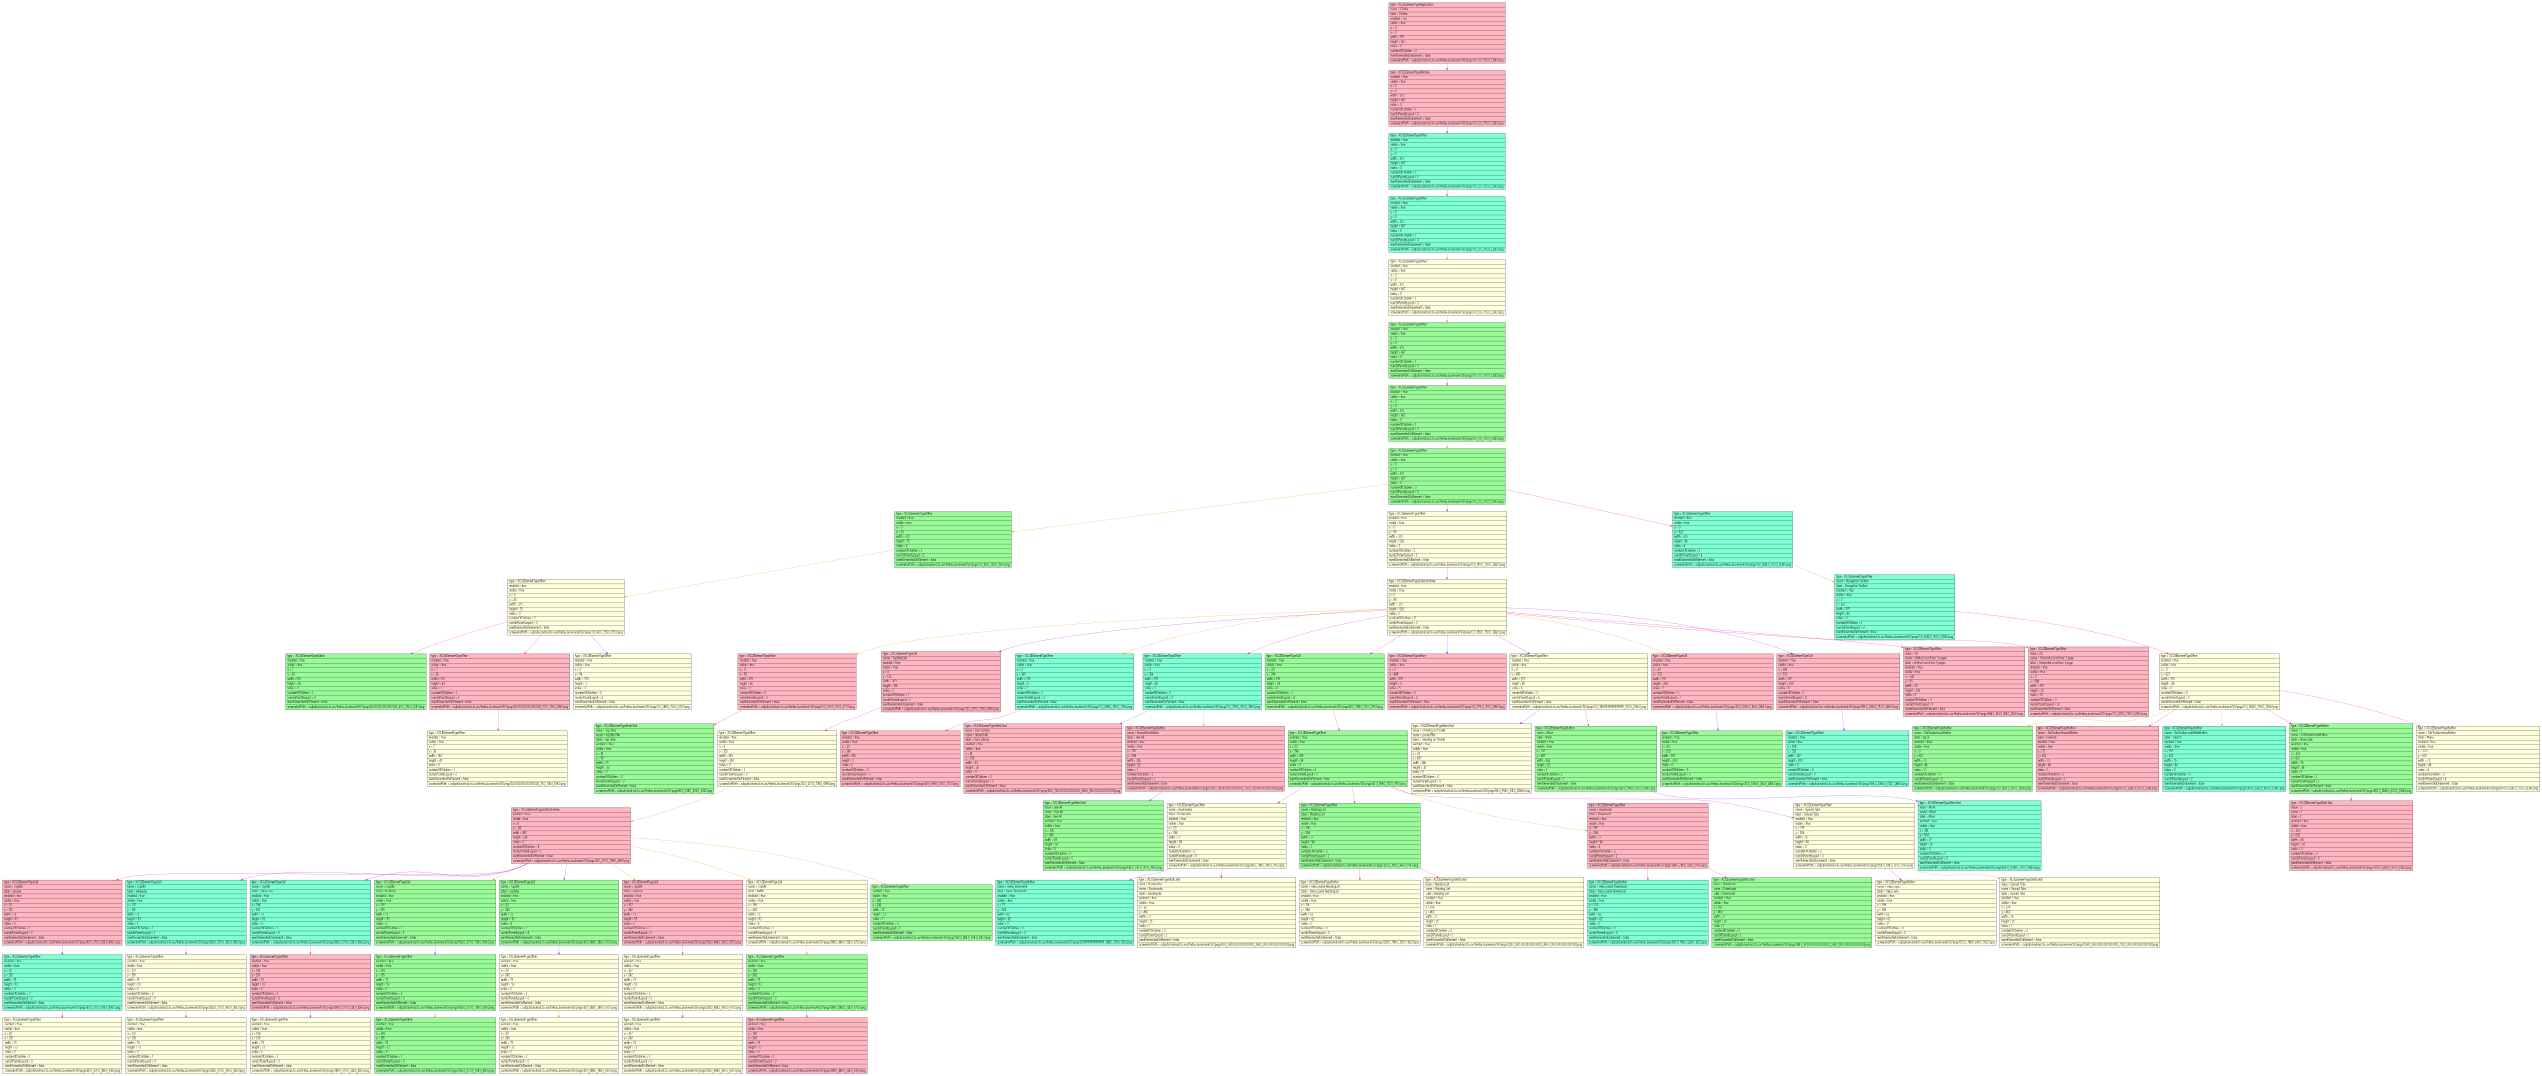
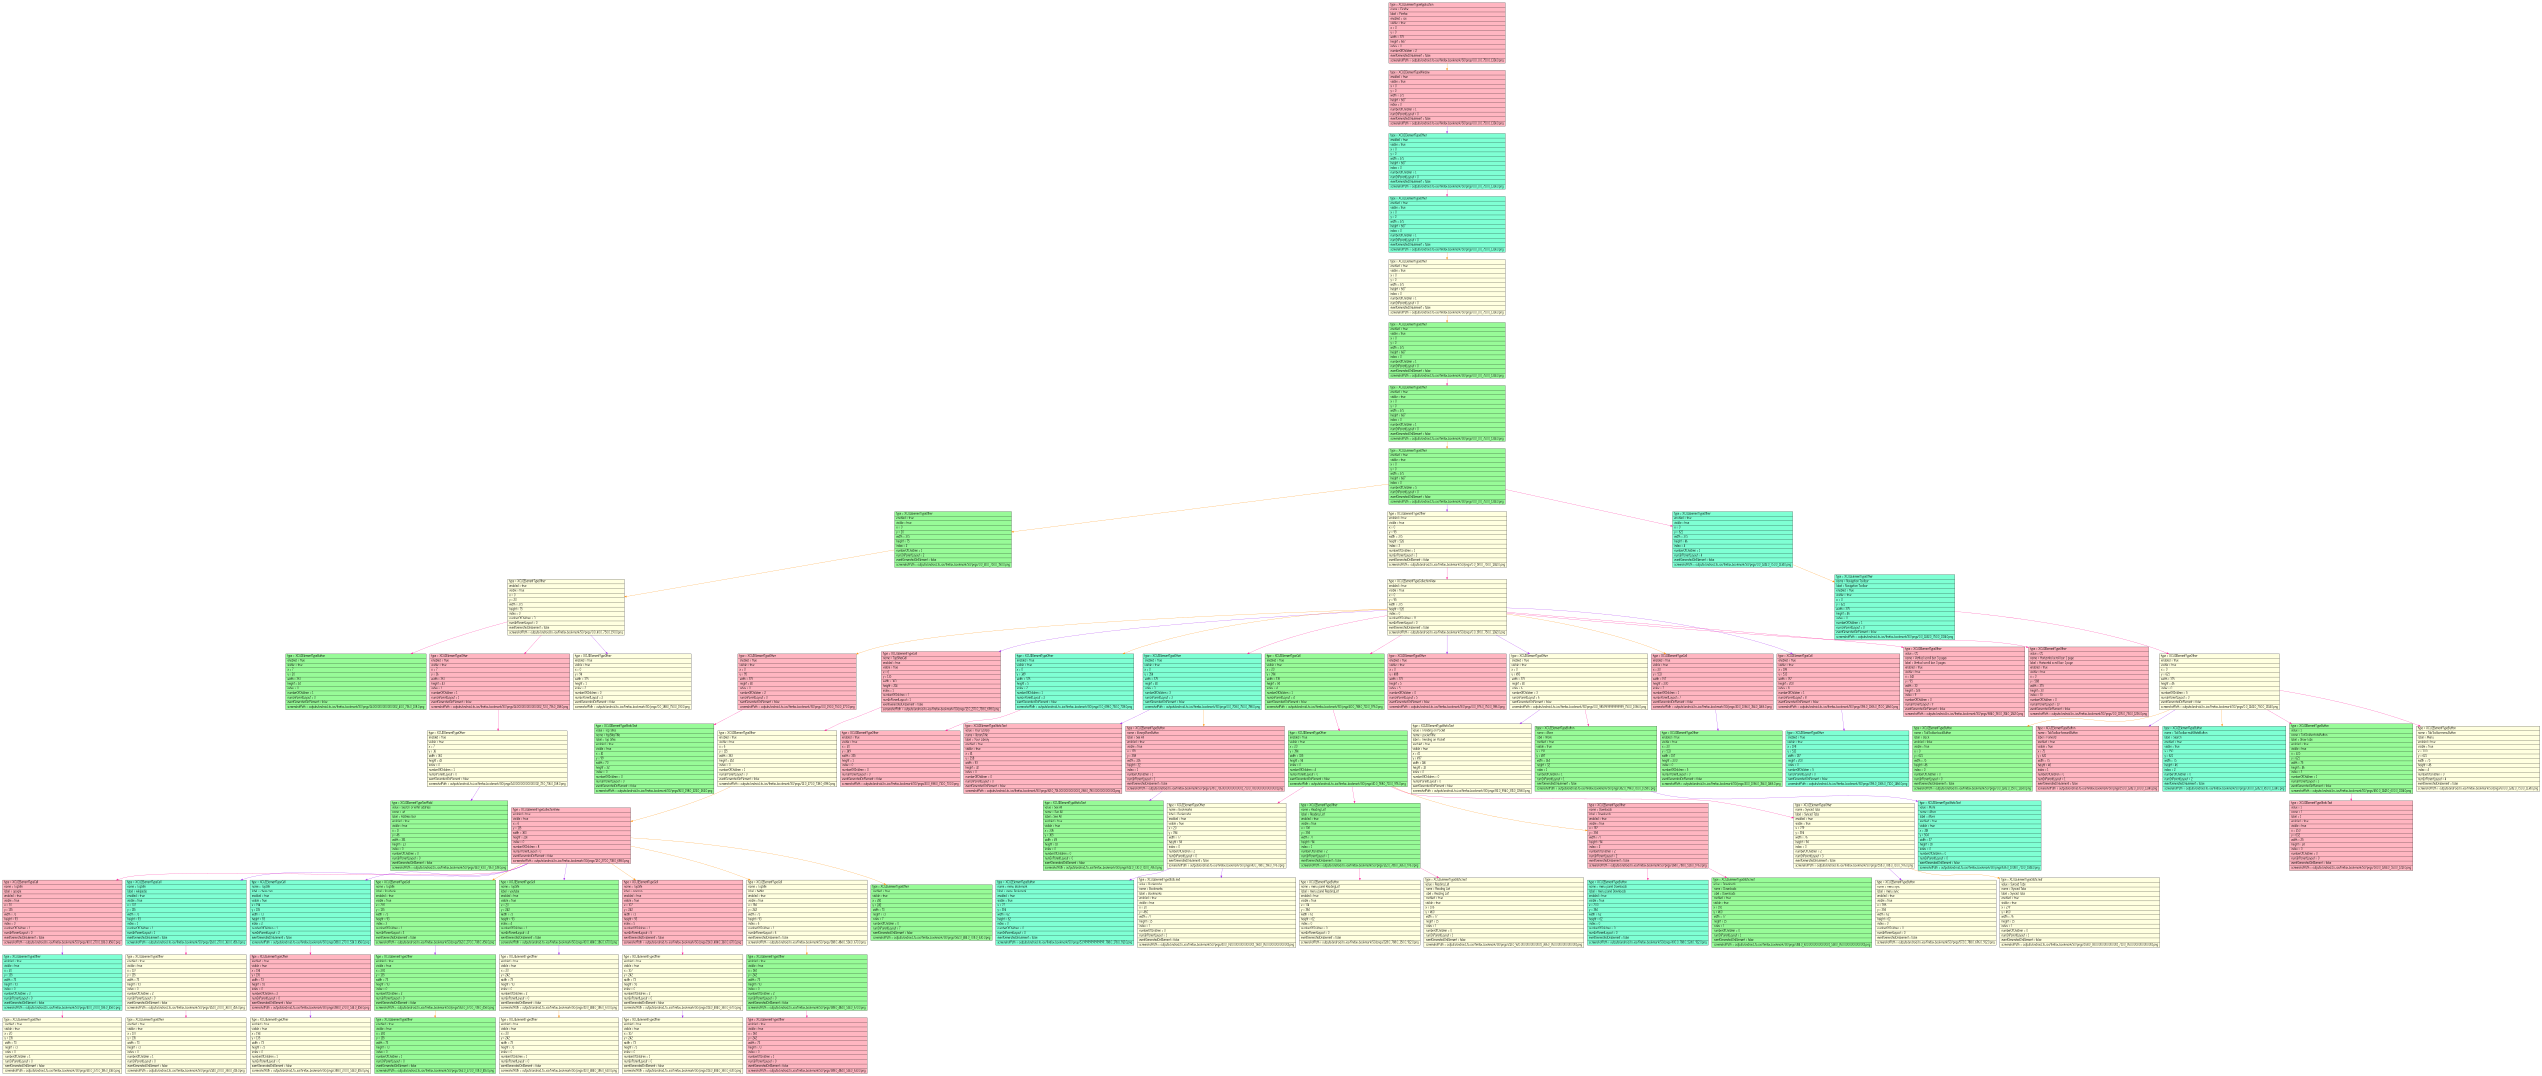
(1447, 66) -> (1447, 66)
none -> (449, 836)
